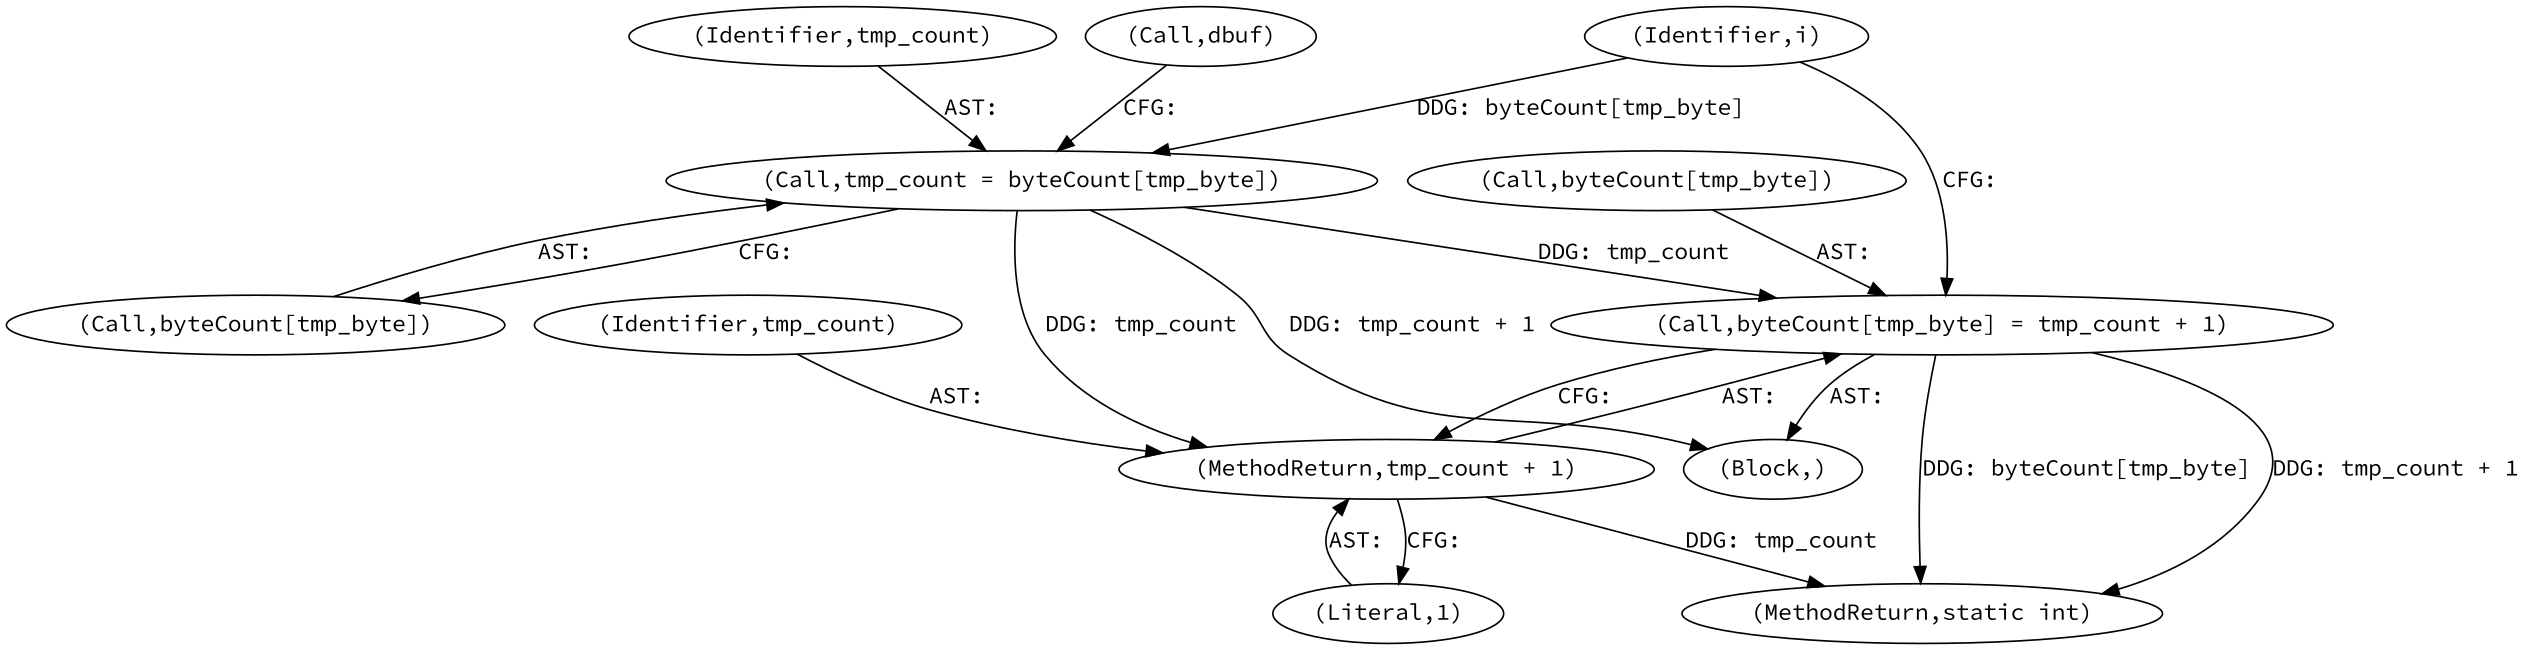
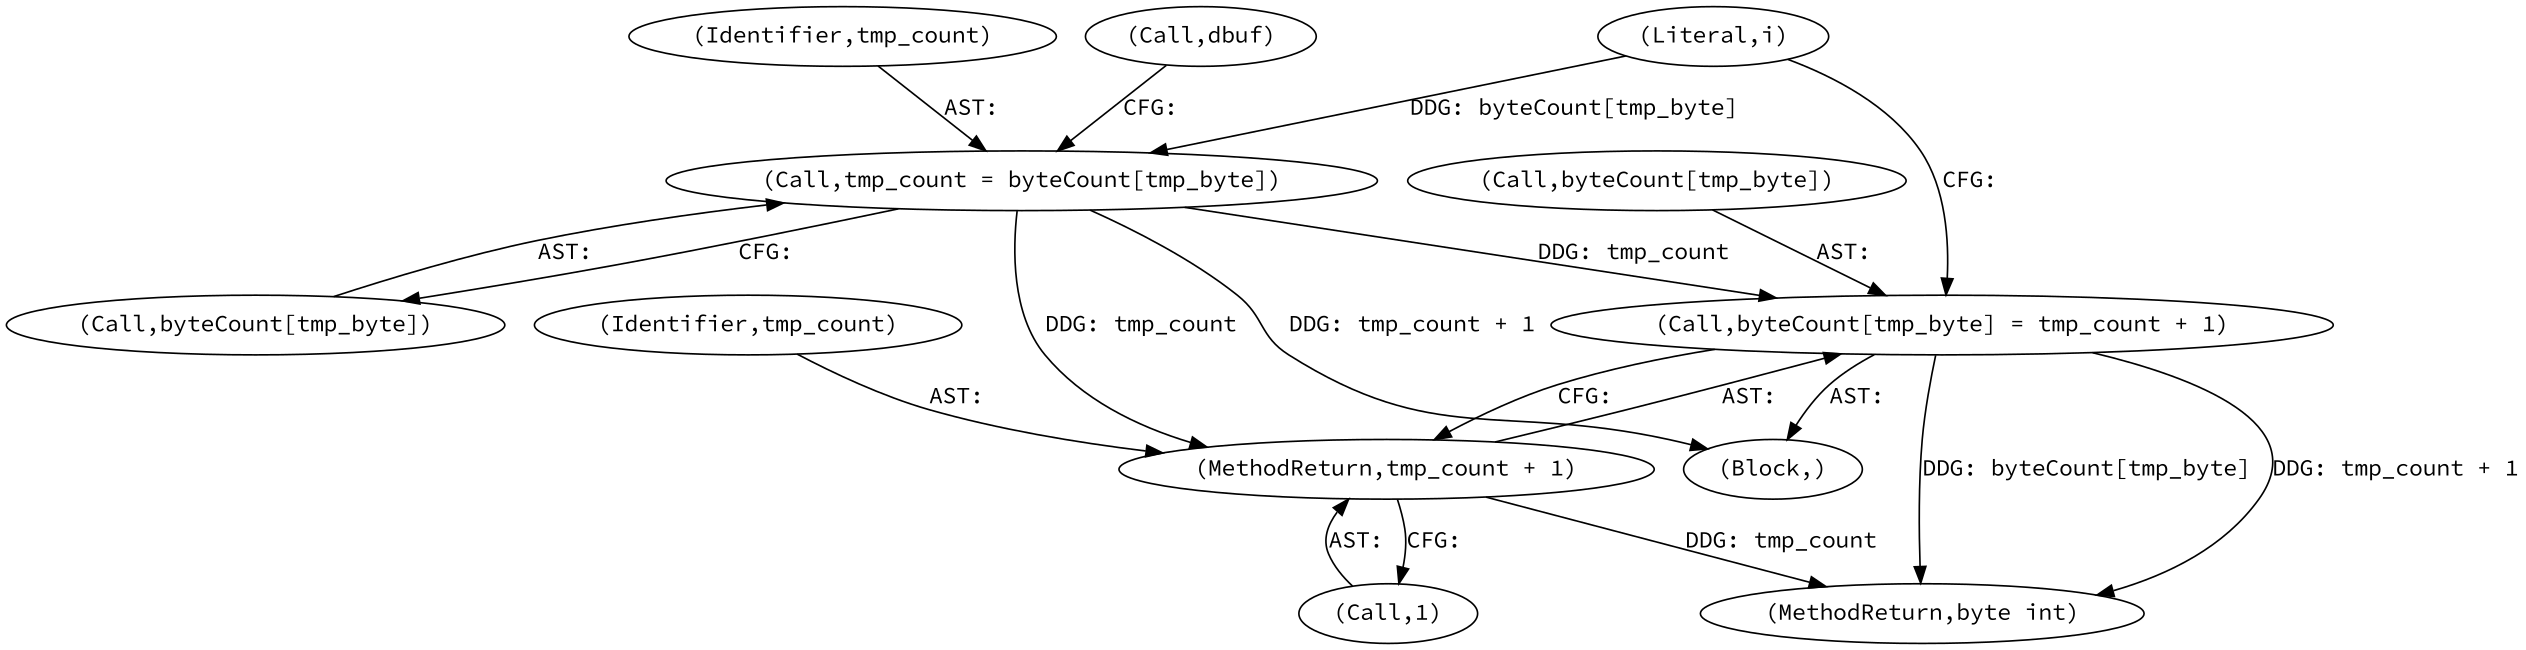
(1726, 36) -> (1713, 36)
(1388, 614) -> (1388, 614)
(1922, 614) -> (1922, 614)
